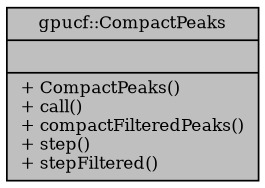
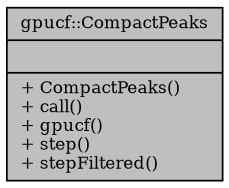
(133, 126) -> (63, 126)
